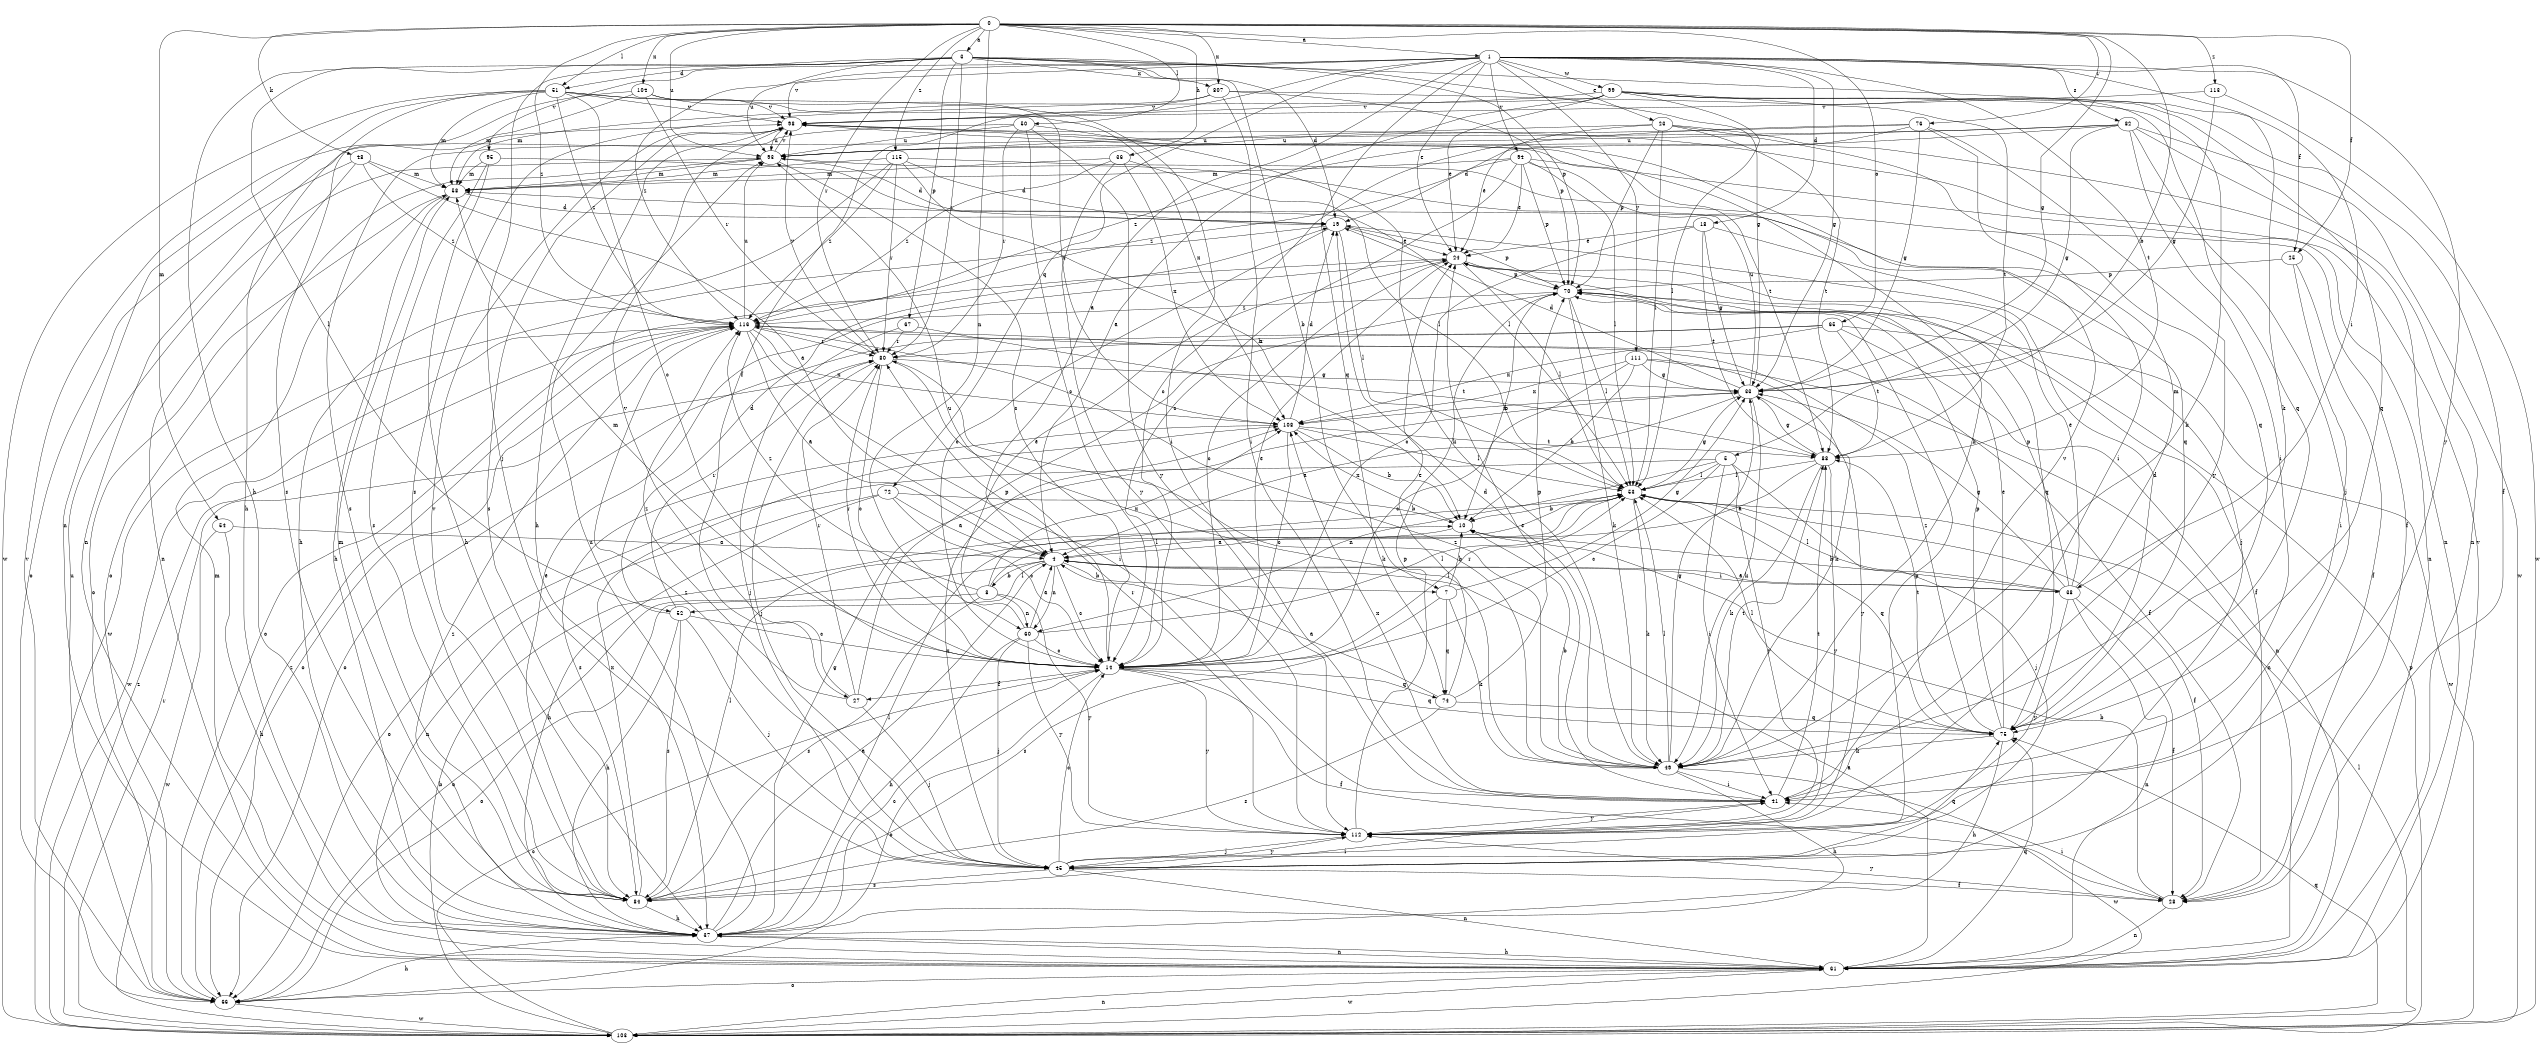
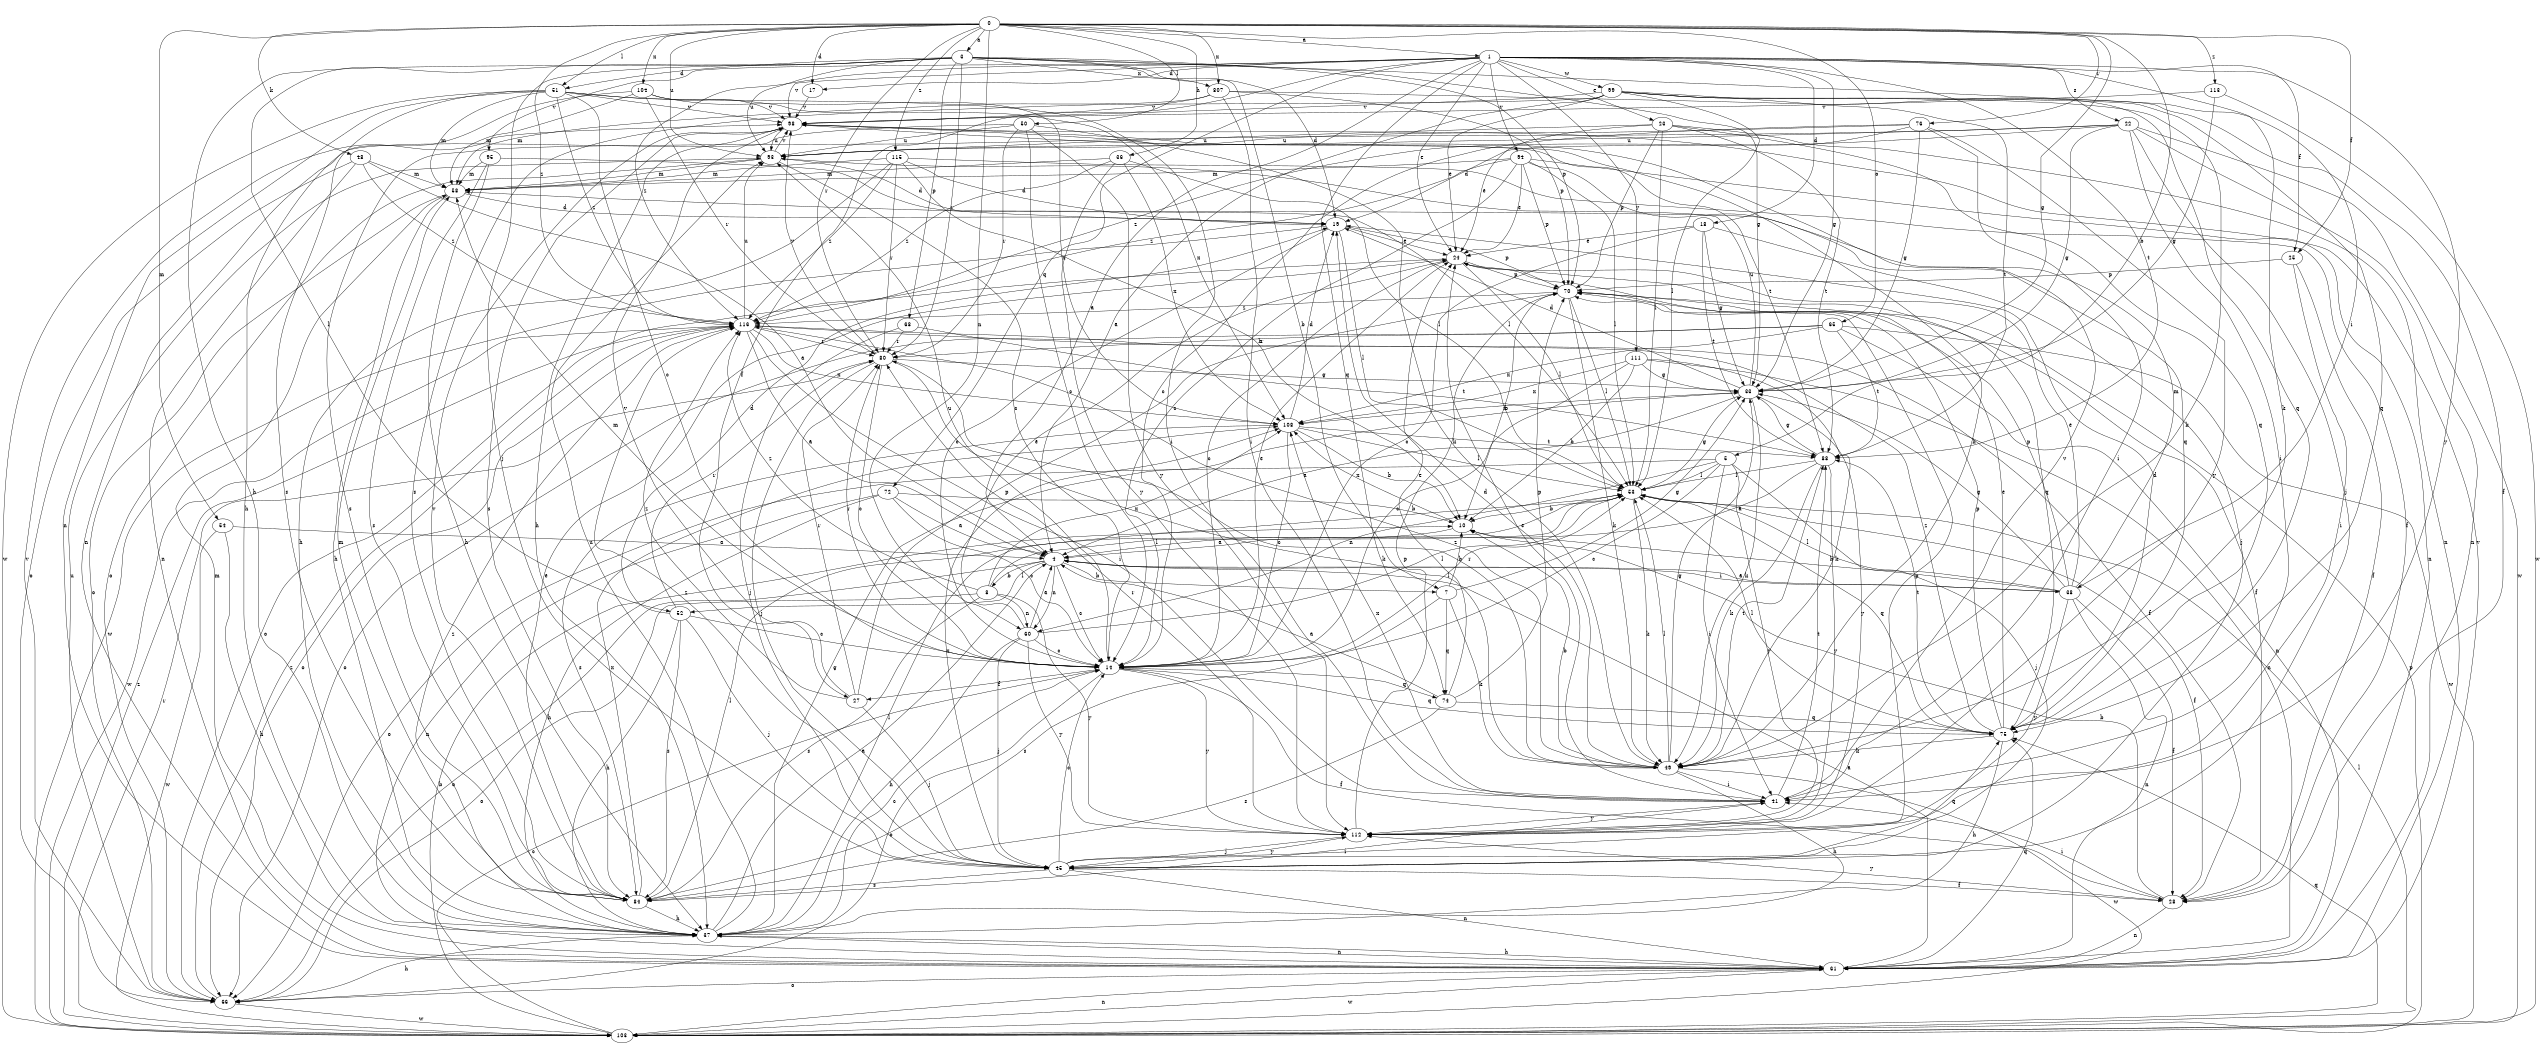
none -> (813, 91)
(2128, 124) -> (2128, 124)
(908, 325) -> (908, 325)
